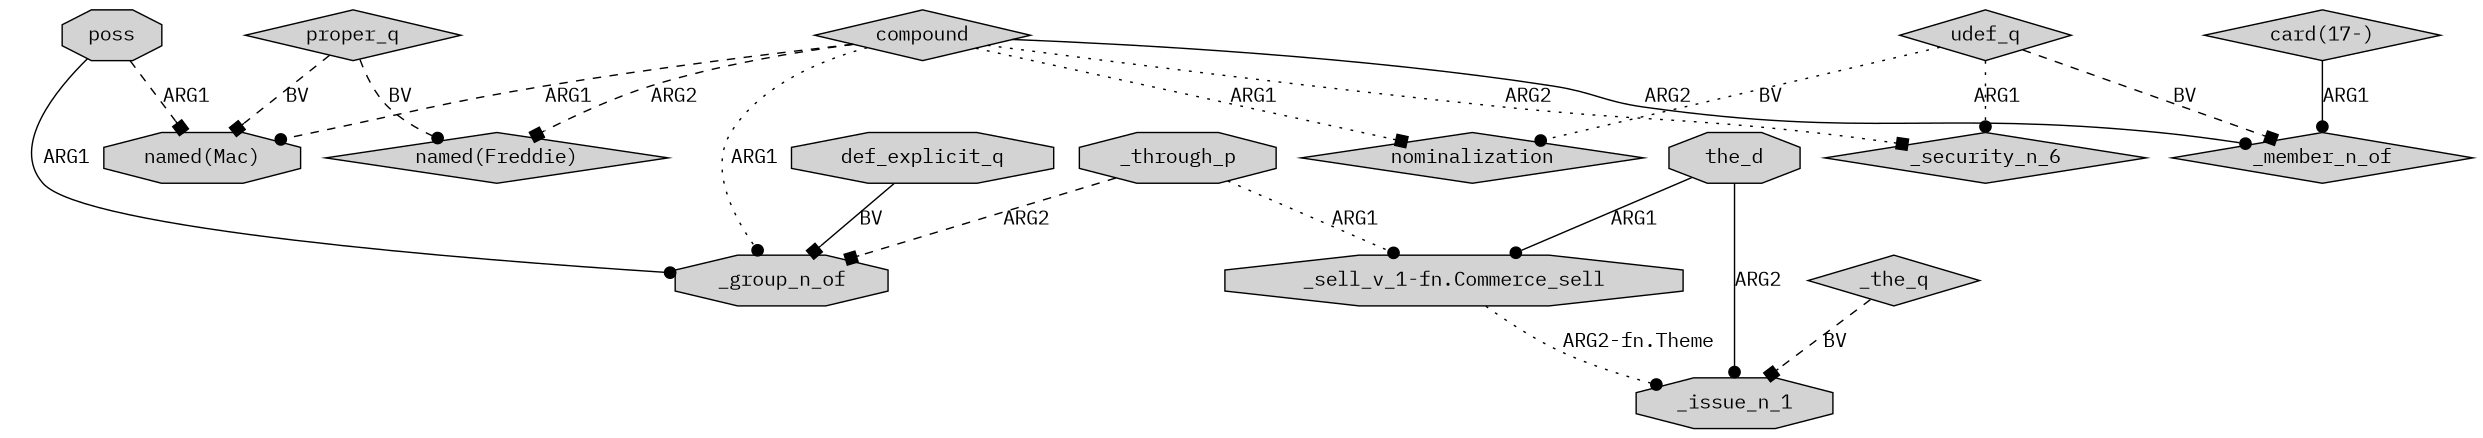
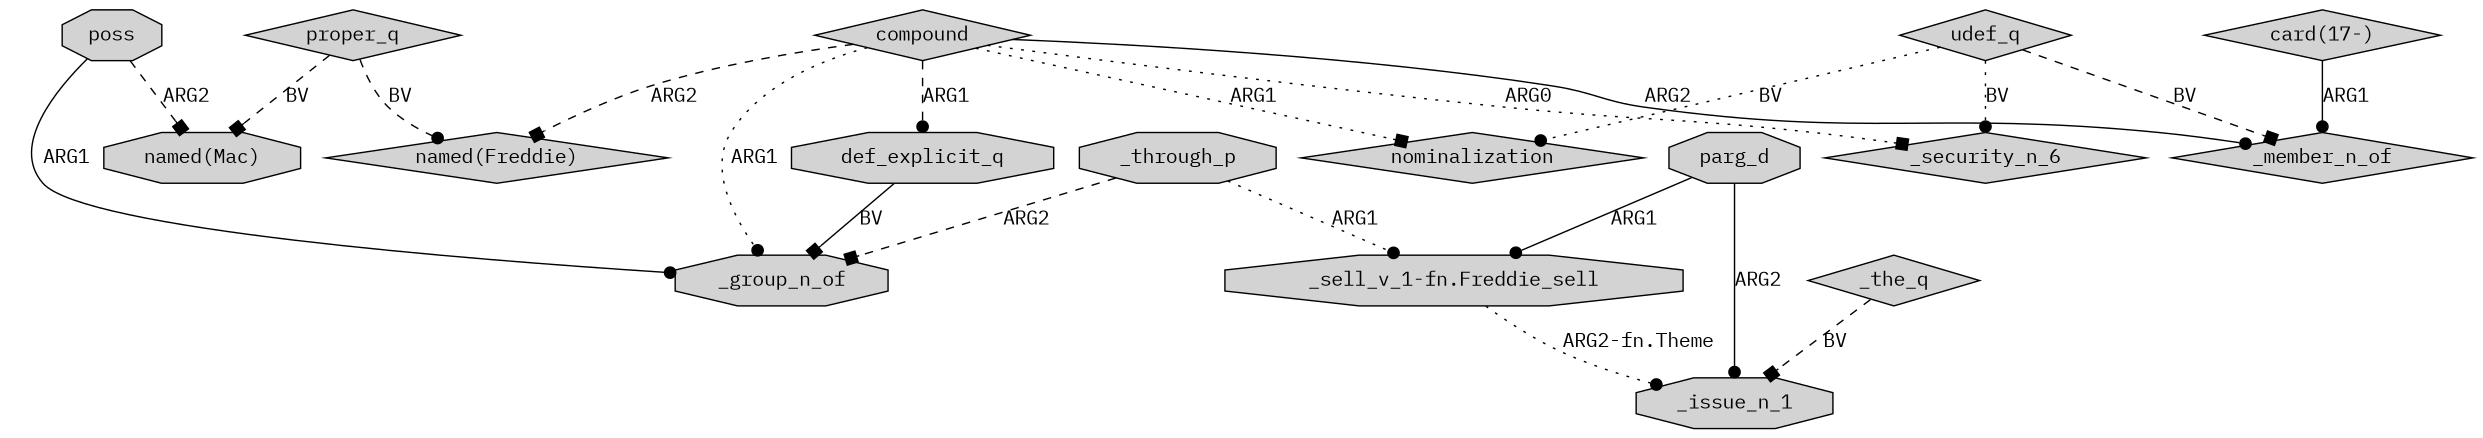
(568, 82) -> (923, 91)
(187, 97) -> (187, 97)
(1529, 97) -> (1529, 97)
(1997, 97) -> (1997, 97)
(1735, 158) -> (1735, 158)
(1454, 281) -> (1454, 281)
